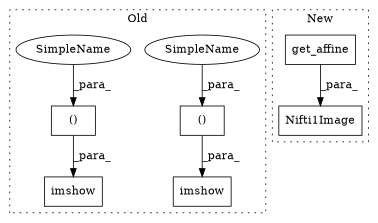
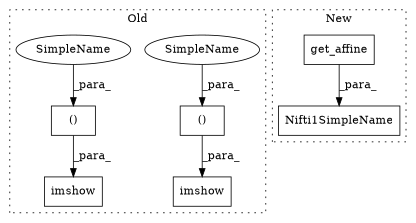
(320, 121) -> (339, 121)
